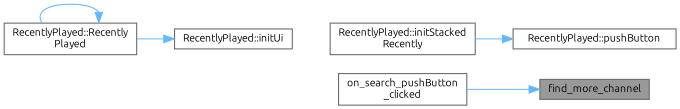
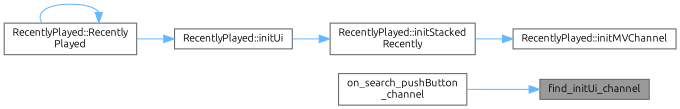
none -> (306, 39)
(595, 39) -> (595, 39)
(403, 89) -> (403, 89)
(595, 89) -> (595, 89)
